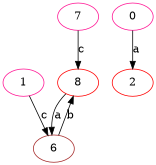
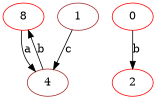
(78, 17) -> none
(133, 17) -> (133, 17)
(136, 50) -> (136, 50)
(24, 83) -> (78, 17)
(54, 149) -> (48, 83)
